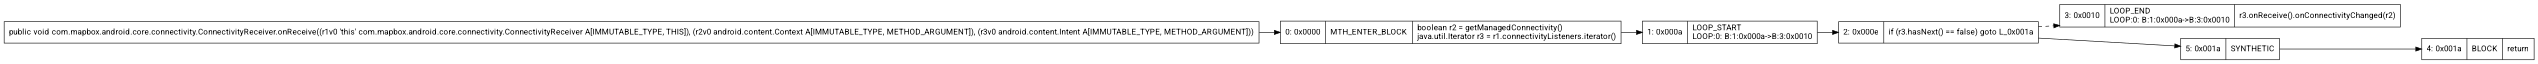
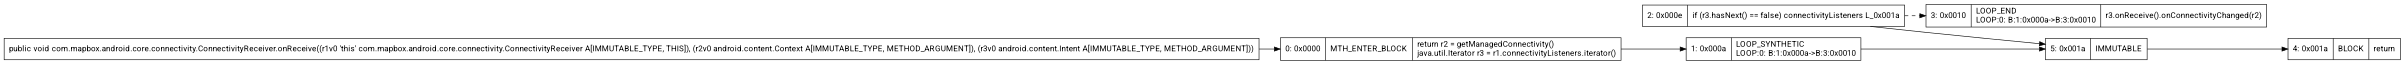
(1490, 28) -> (1486, 44)
(1717, 28) -> (1770, 44)
(1825, 32) -> (1950, 49)
(1961, 32) -> (1796, 15)
(2253, 49) -> (2119, 49)
